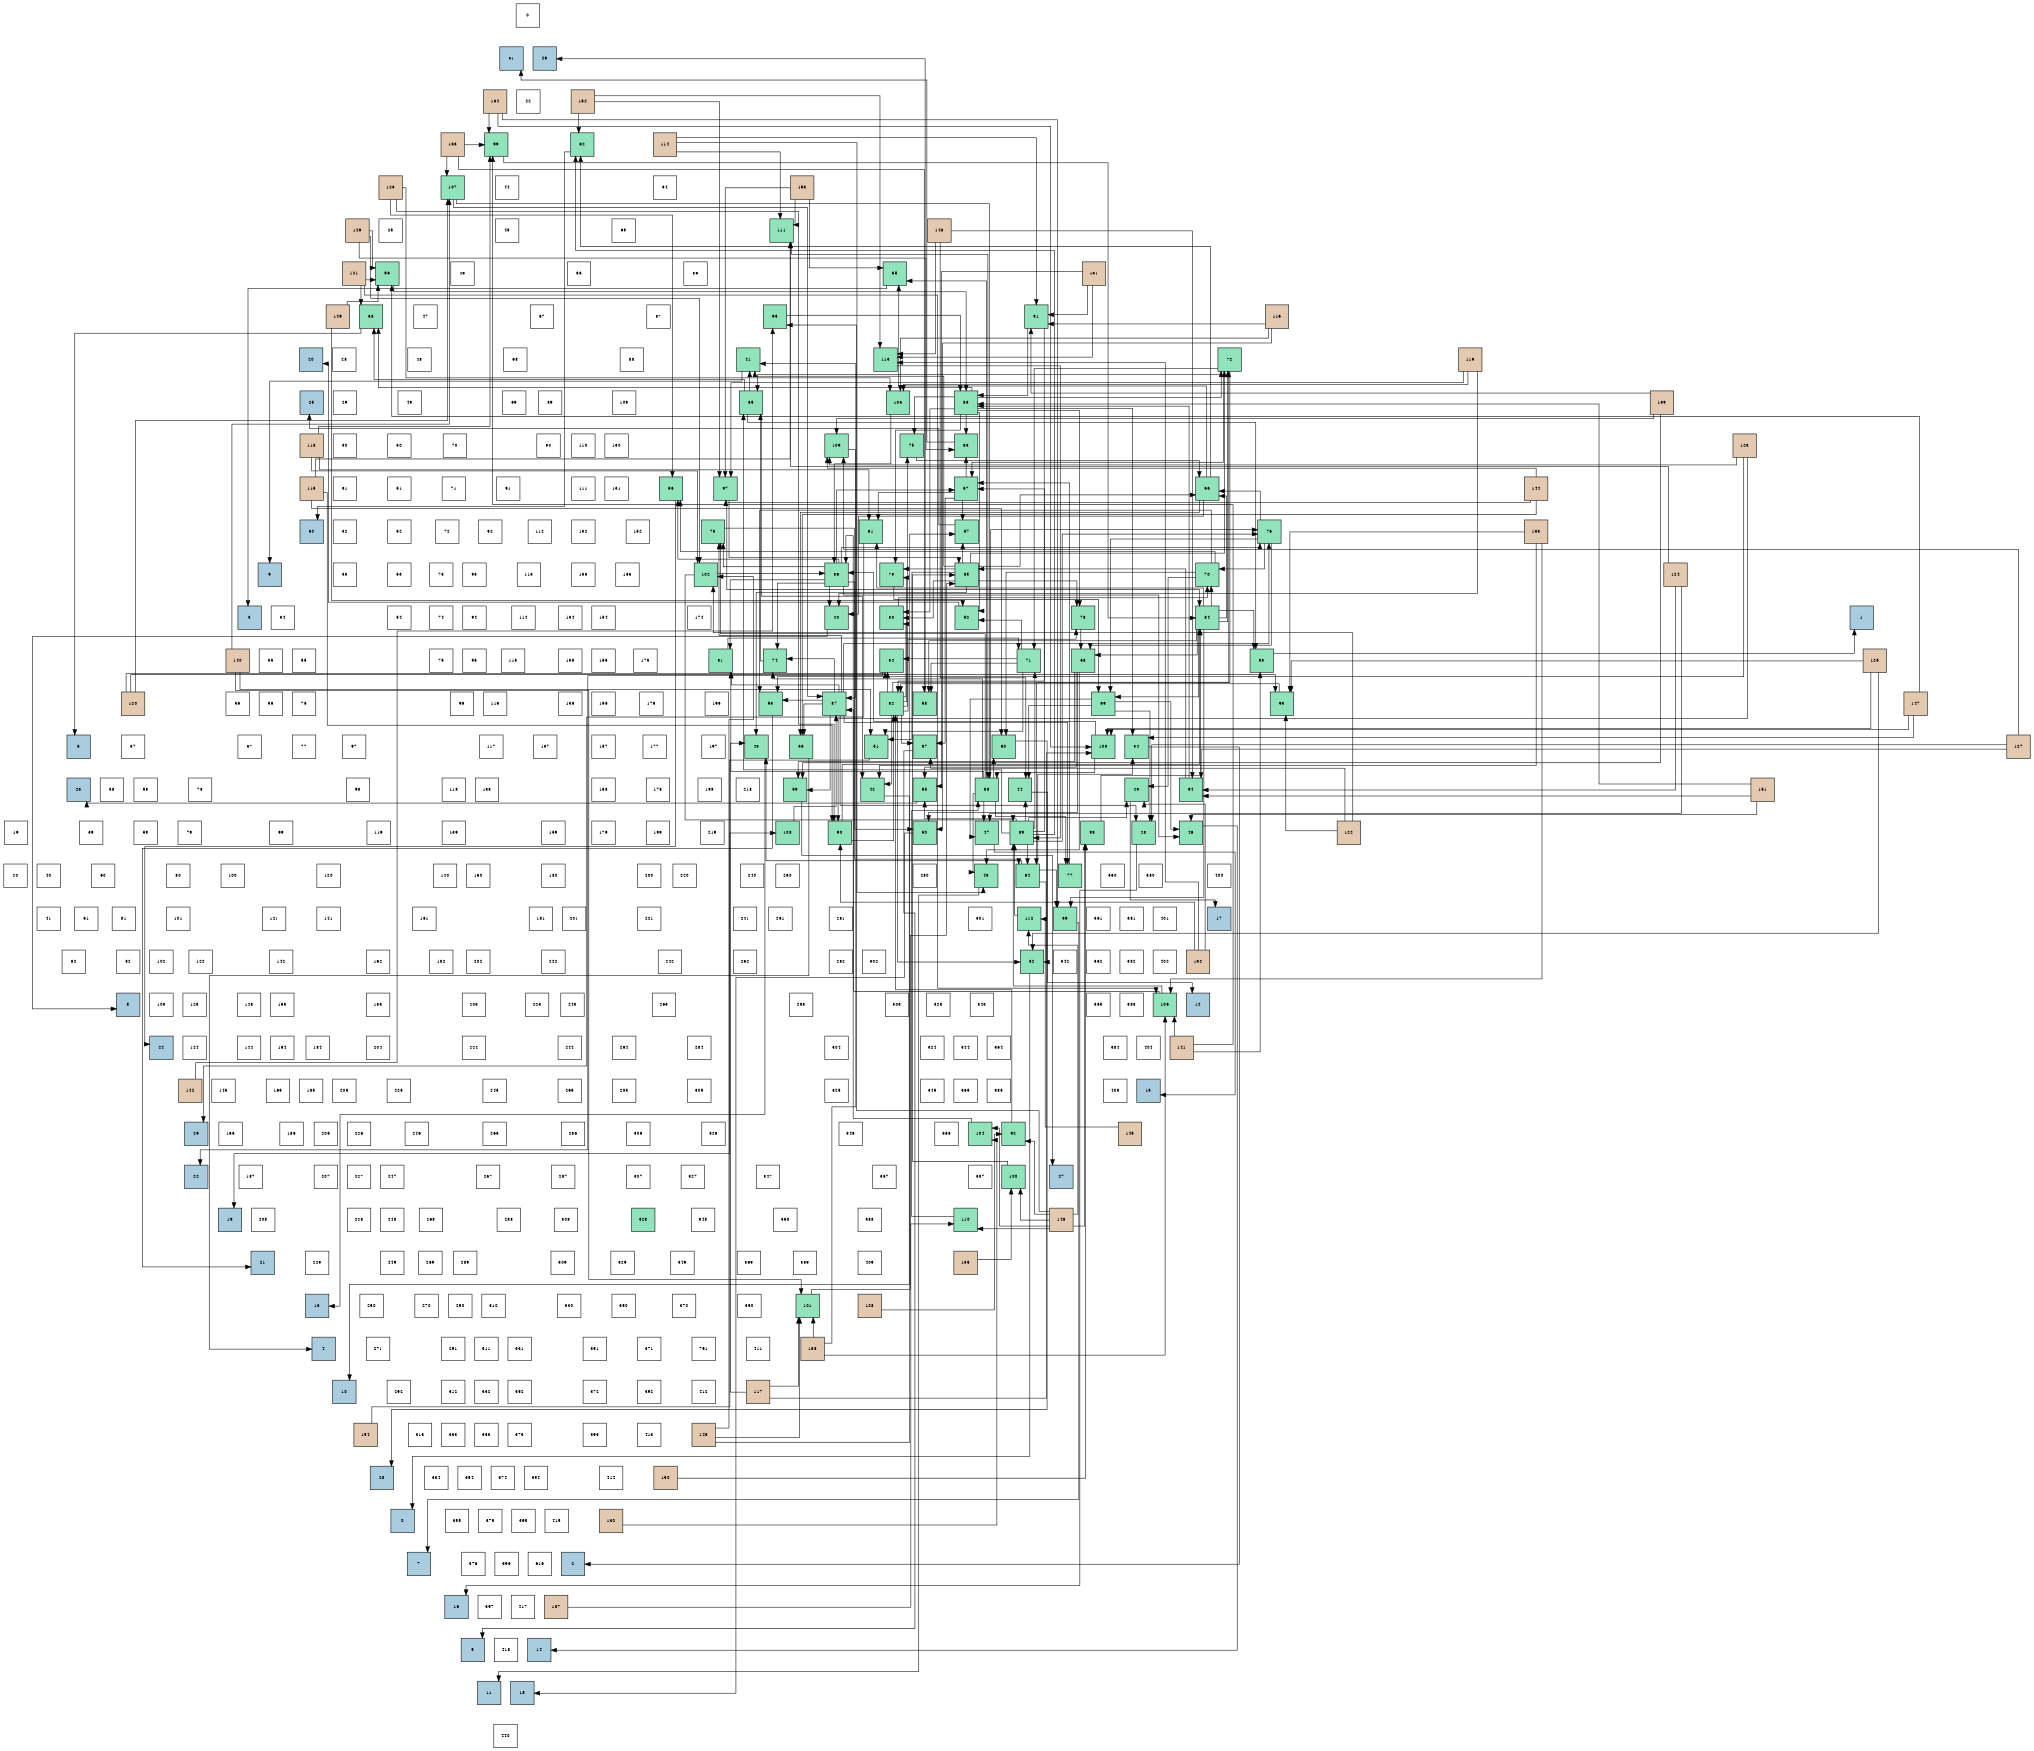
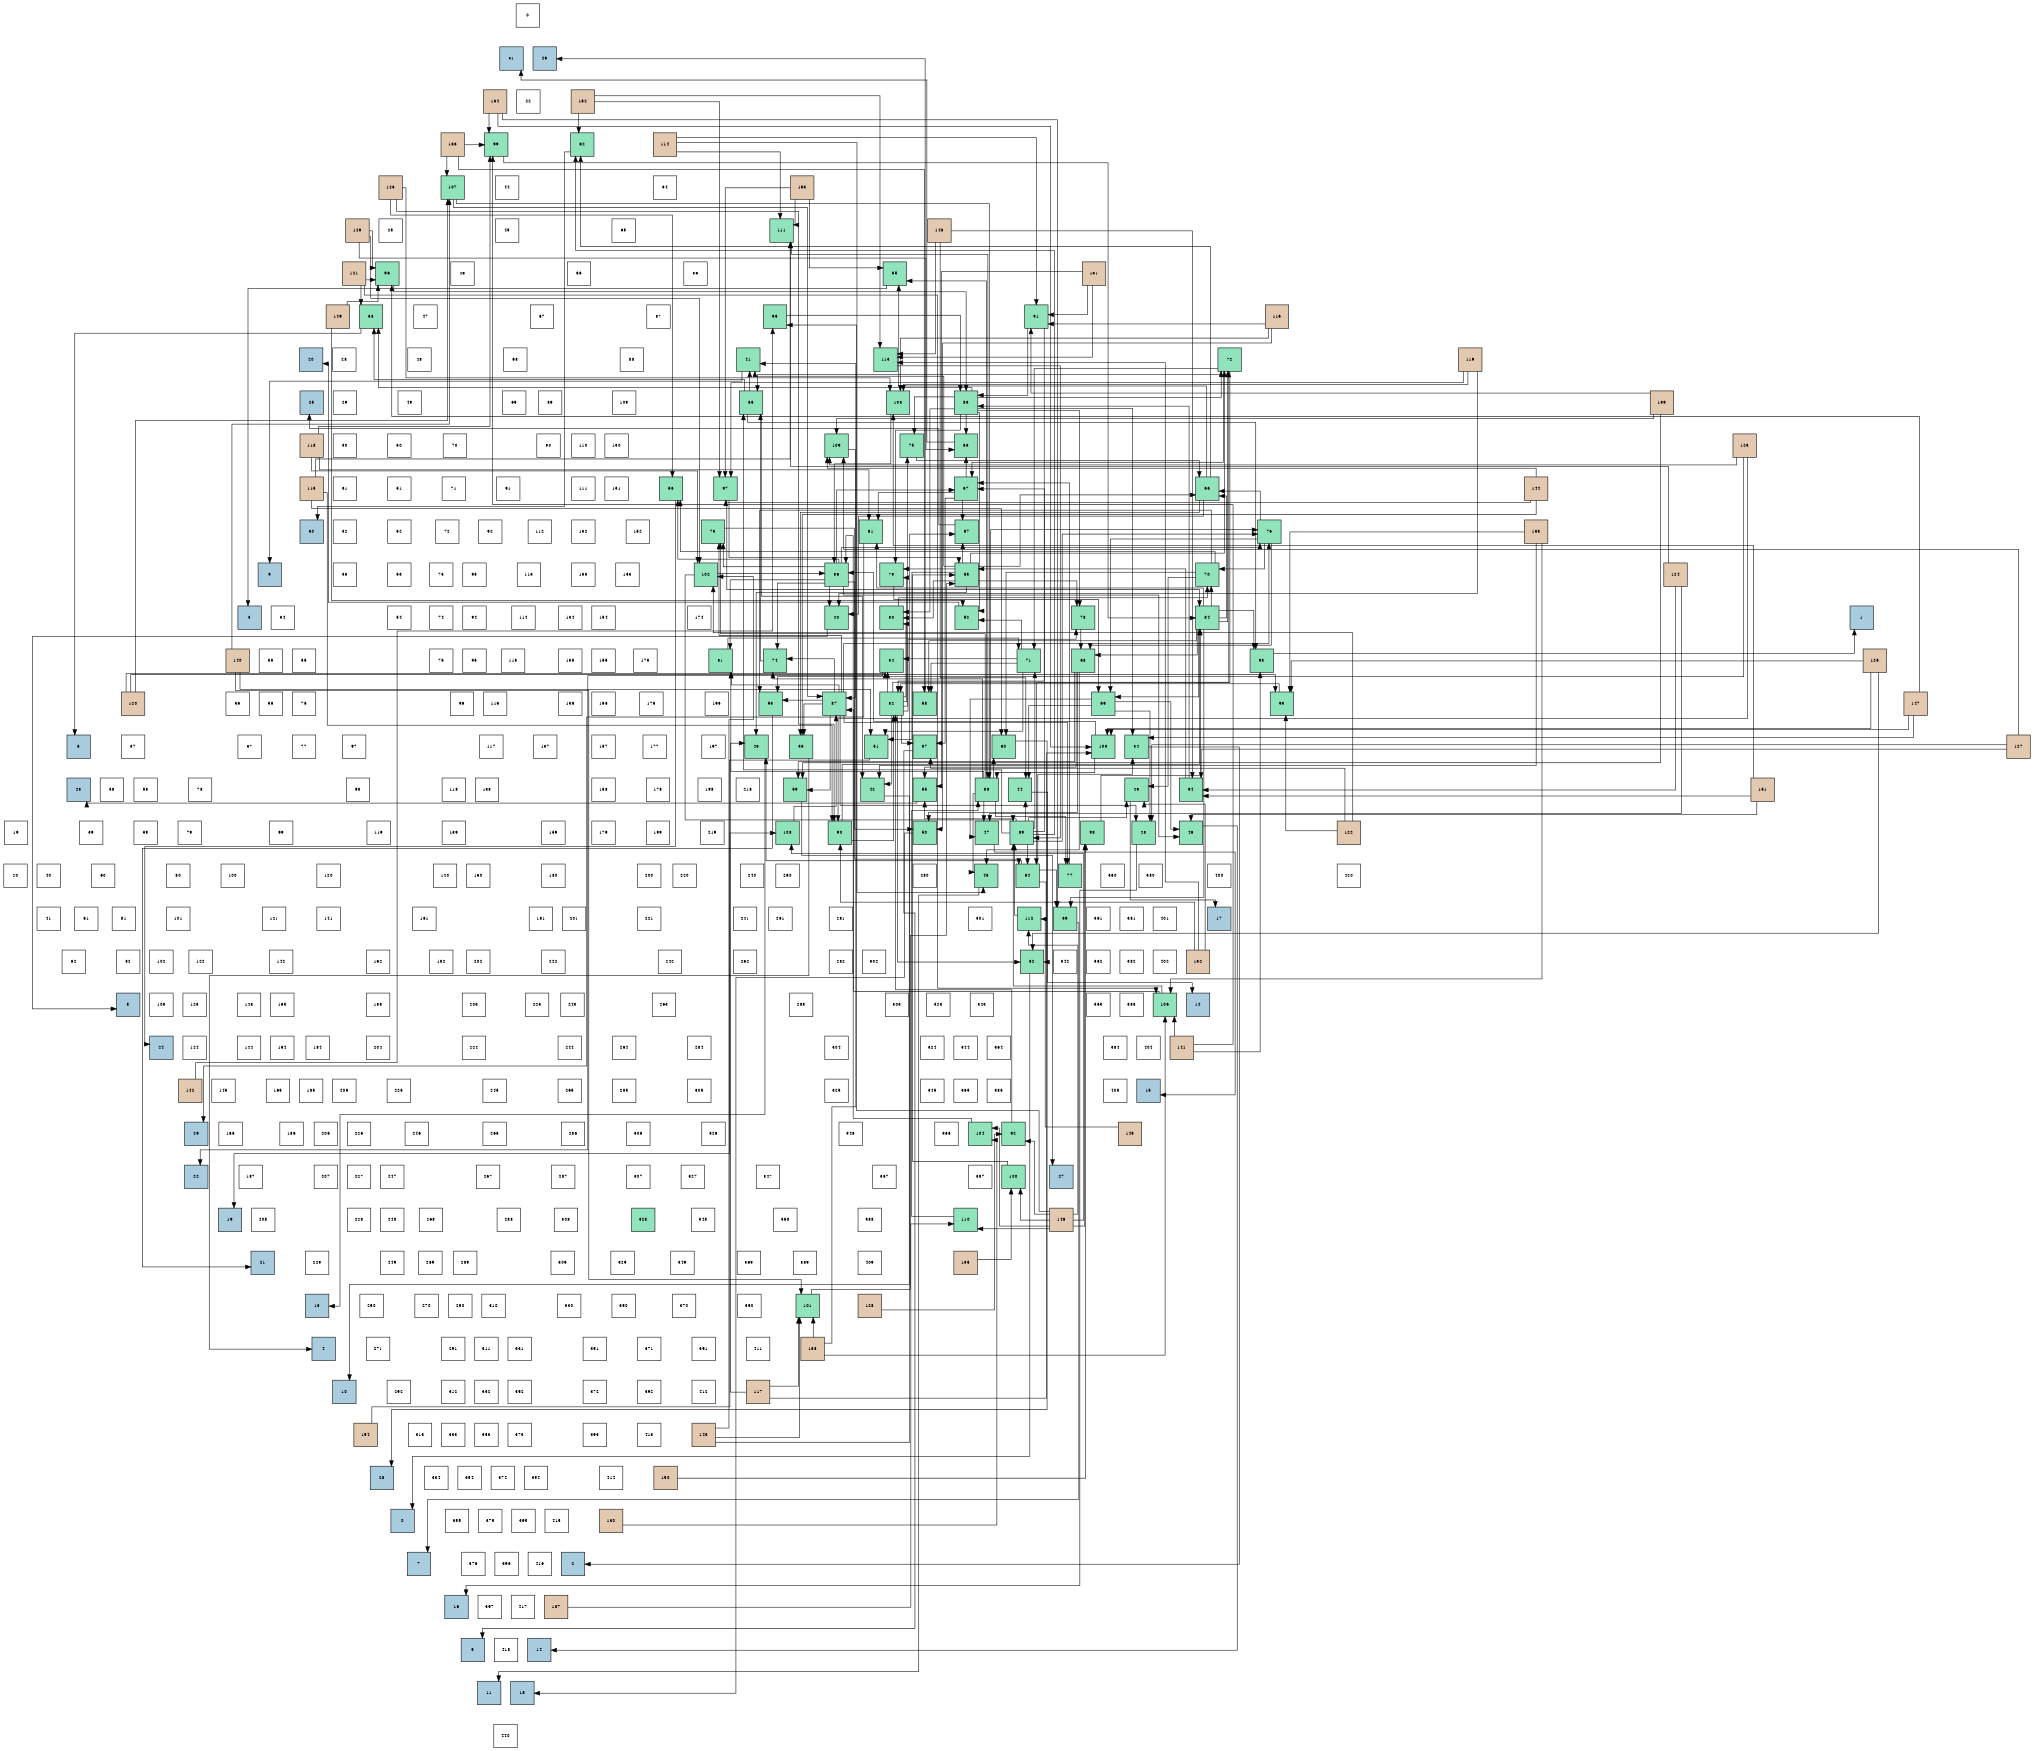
(1557, 404) -> (1377, 546)
none -> (1349, 876)
none -> (1084, 894)
(704, 1349) -> (704, 1349)
(540, 1564) -> (540, 1564)
